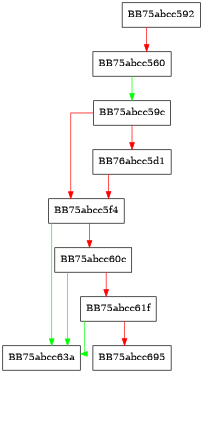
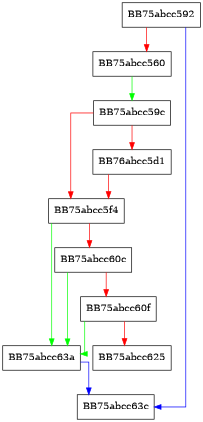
(118, 309) -> (118, 309)
(132, 358) -> (132, 358)
none -> (116, 407)
